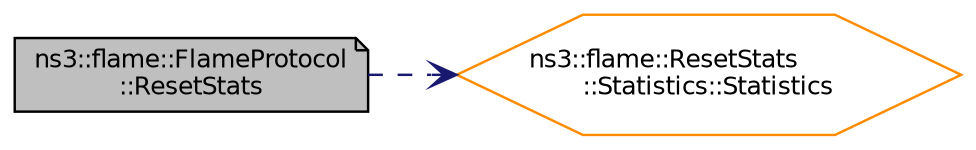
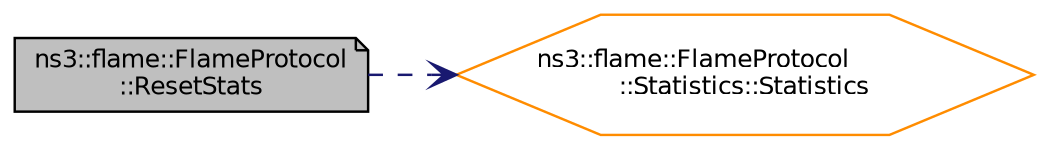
(709, 75) -> (745, 75)
